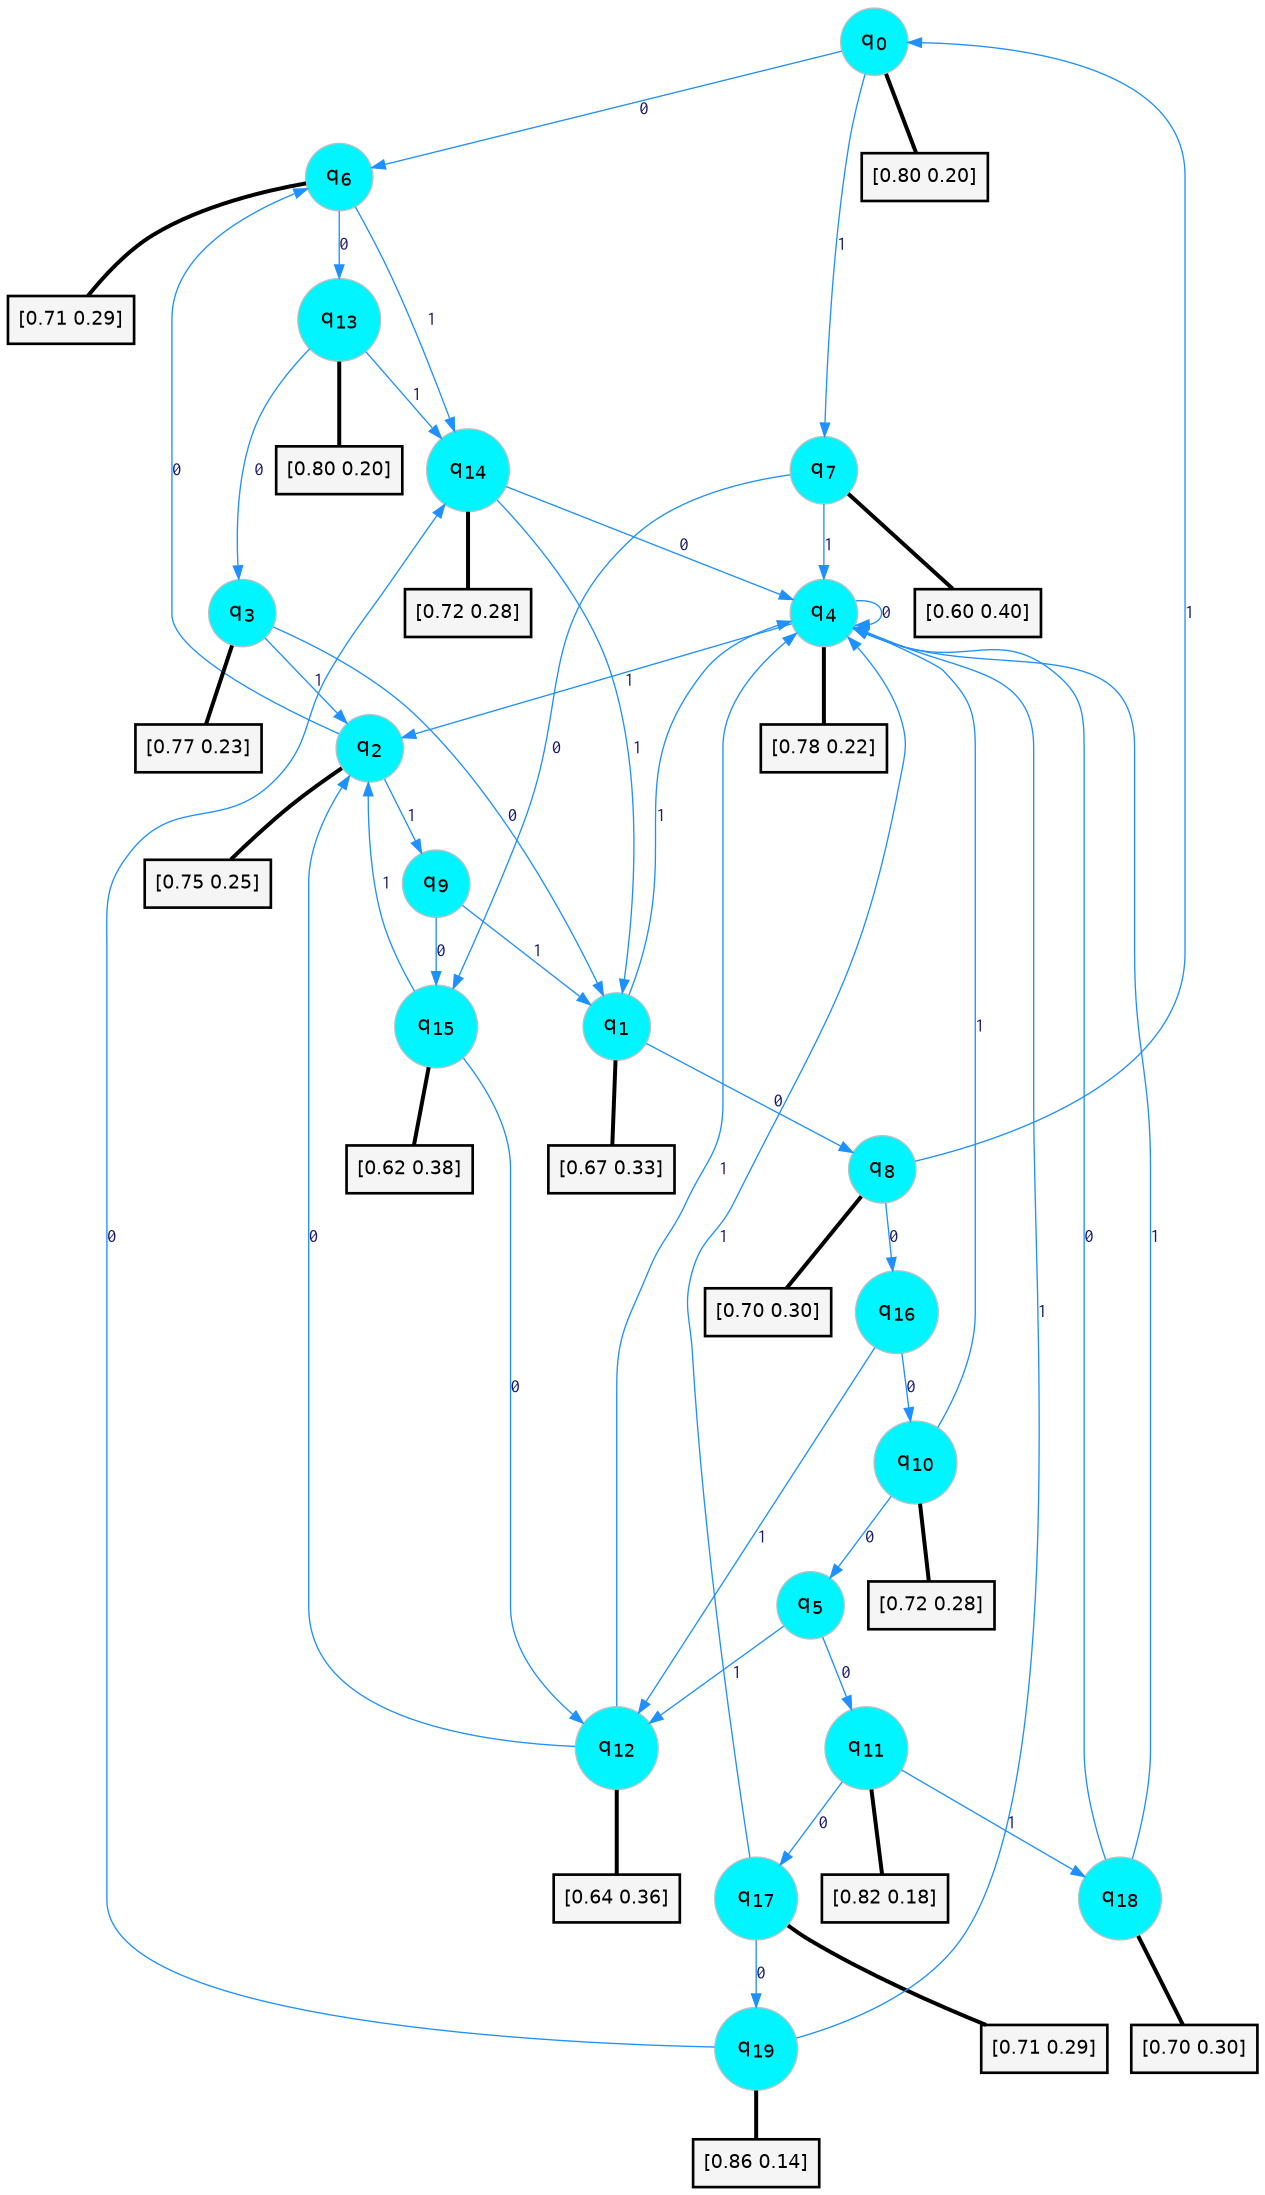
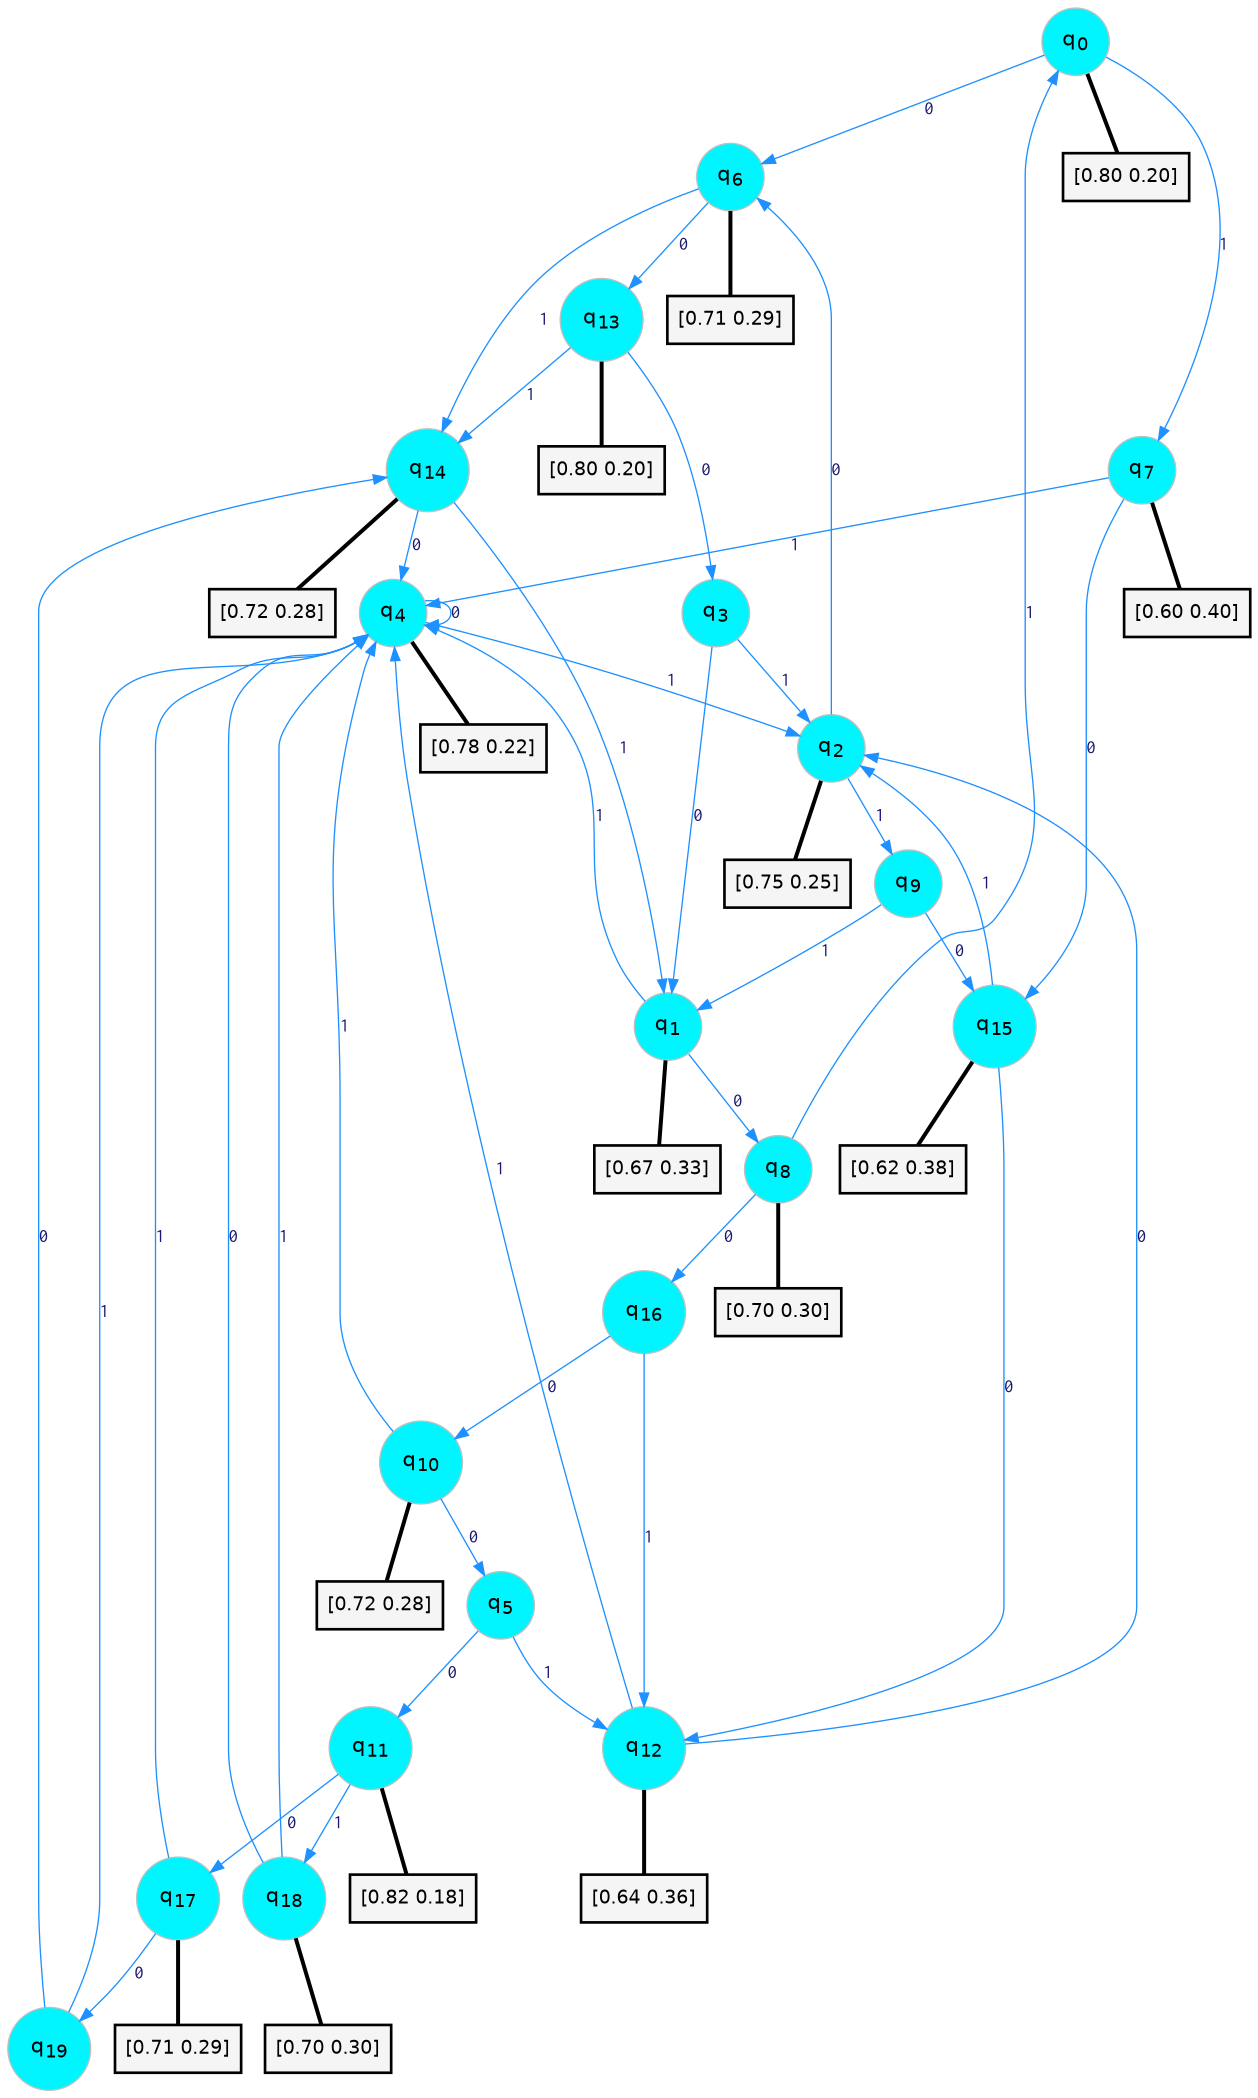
(199, 748) -> none
(756, 2163) -> none
